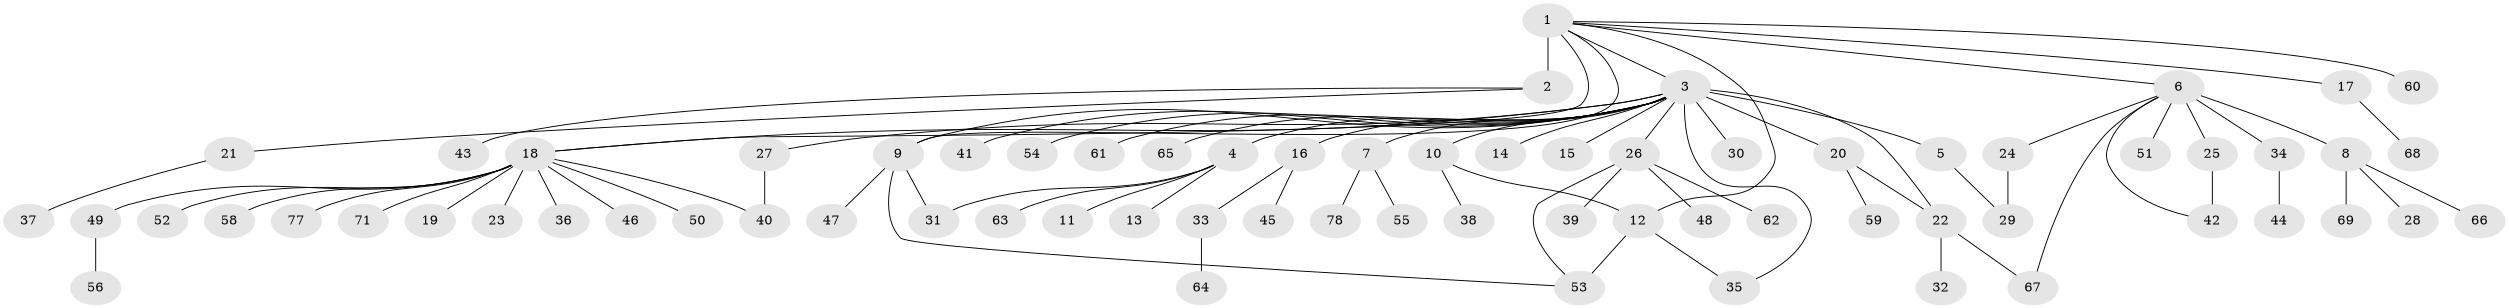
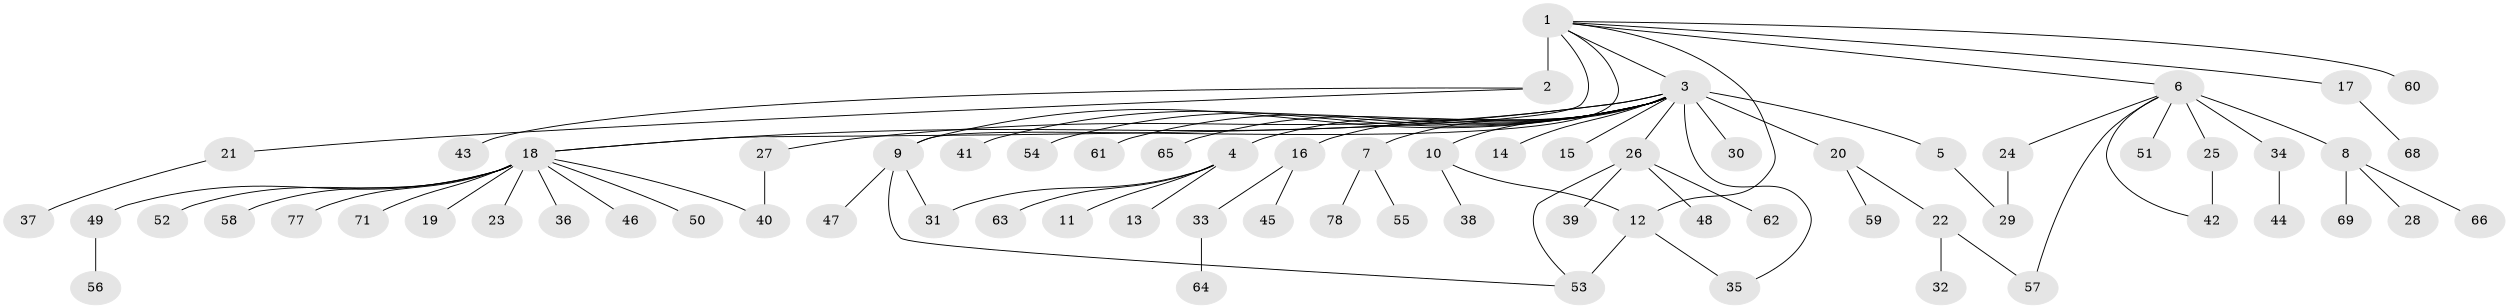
(1866, 134) -> none
(2033, 288) -> (2033, 288)
